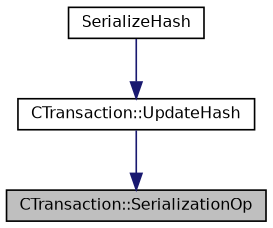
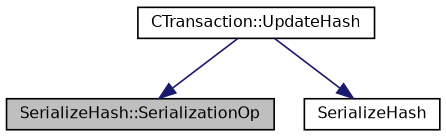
(136, 60) -> (307, 63)
(136, 206) -> (140, 114)
